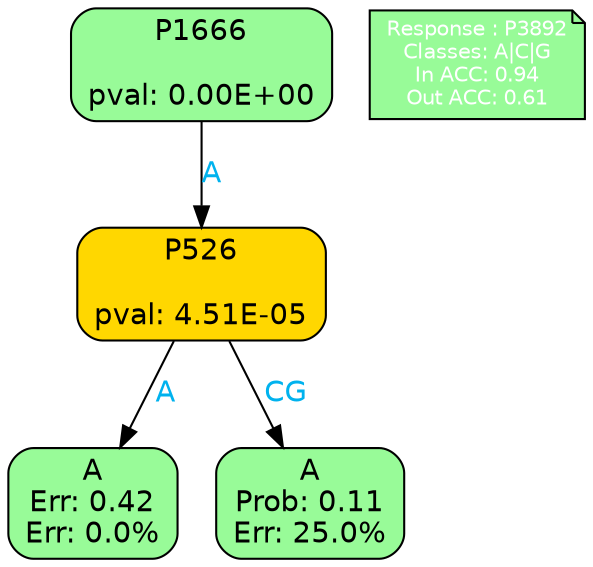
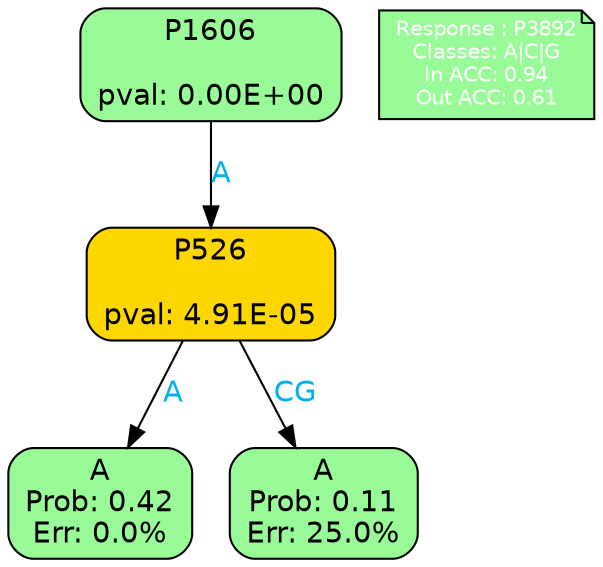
(202, 65) -> (211, 65)
(202, 284) -> (211, 284)
(93, 503) -> (100, 503)
